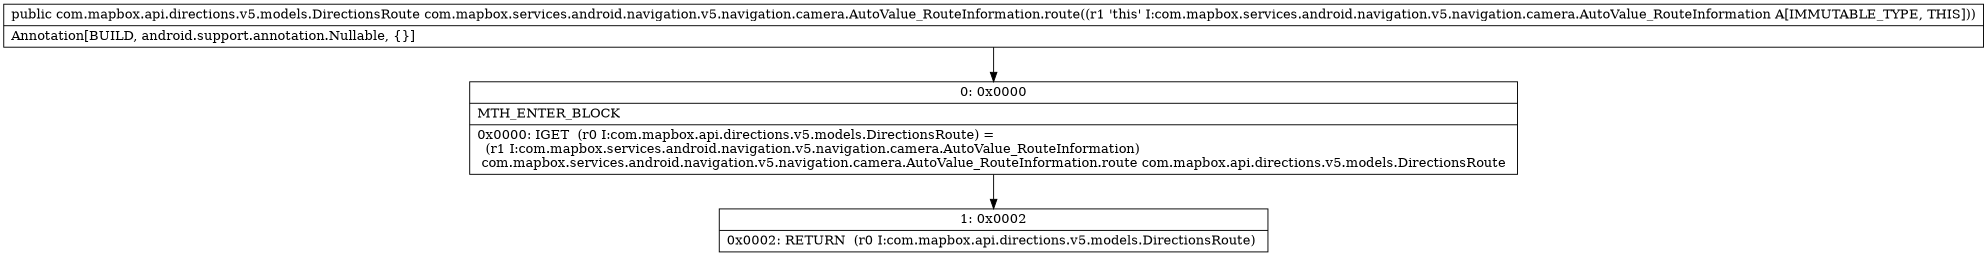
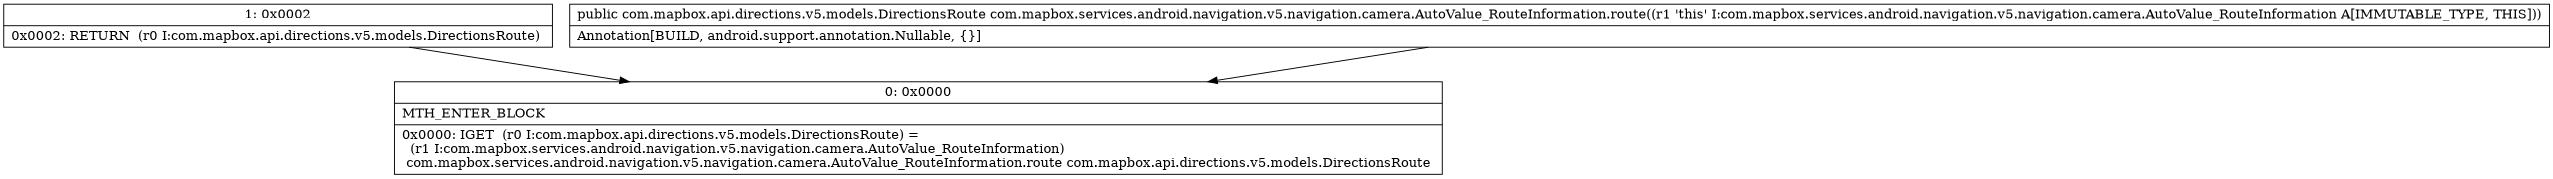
(994, 187) -> (514, 64)
